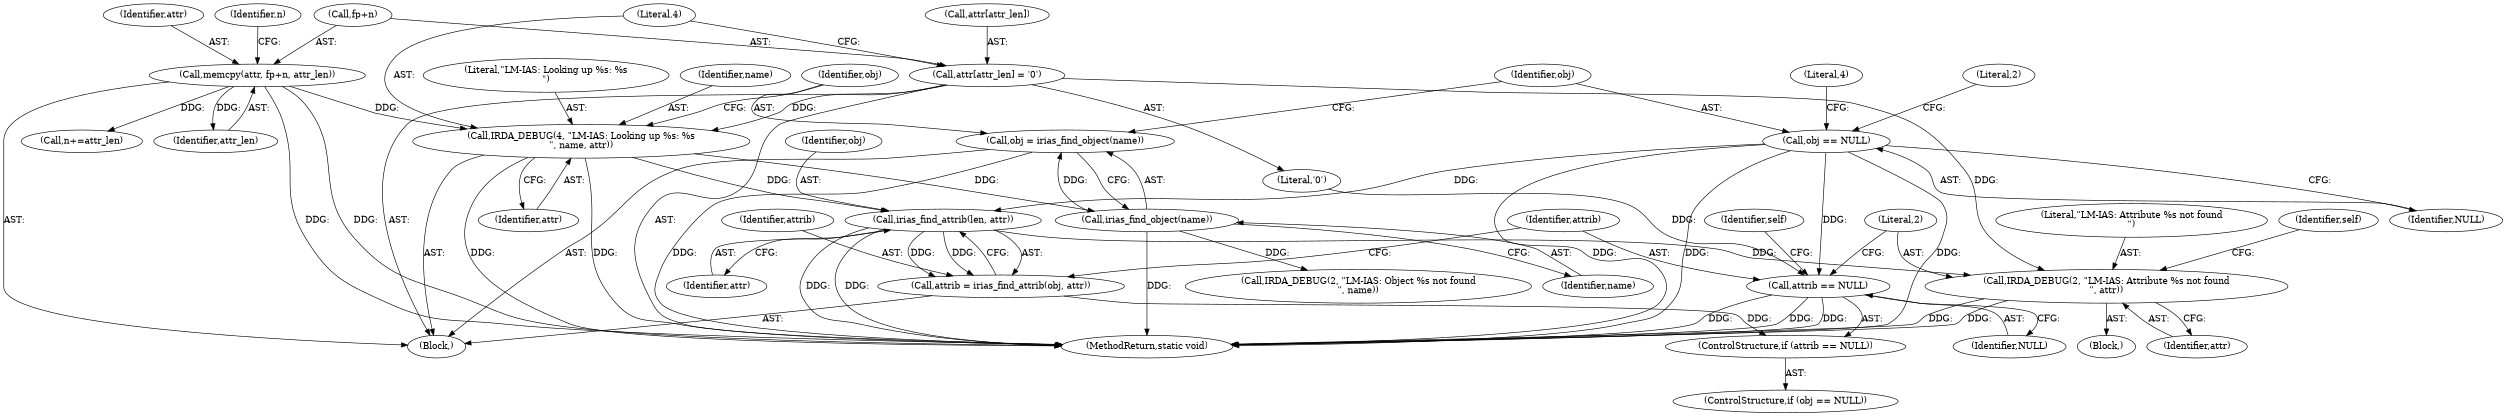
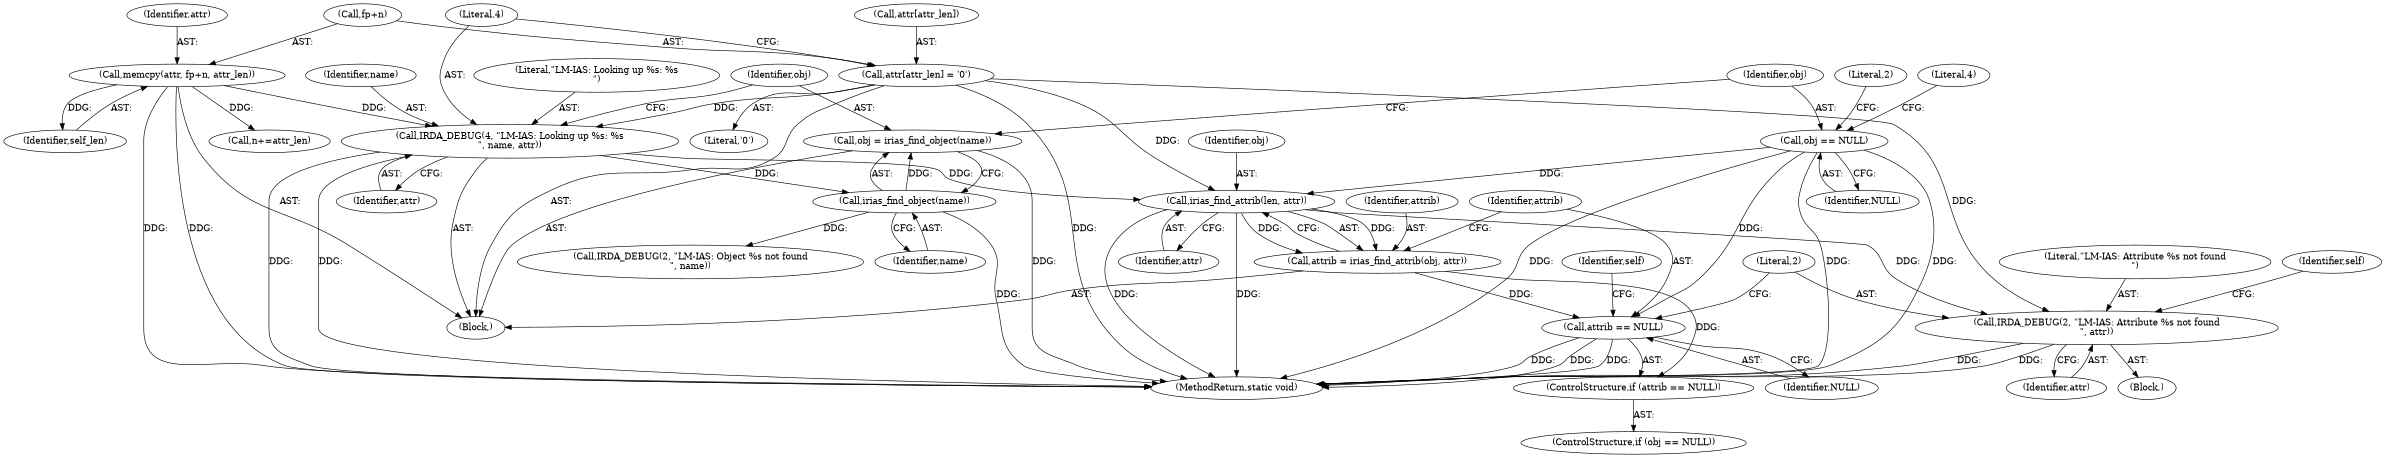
(258, 15) -> none
none -> (1105, 118)
(216, 141) -> (65, 141)
(1573, 195) -> (1494, 295)
(667, 220) -> (1086, 229)
